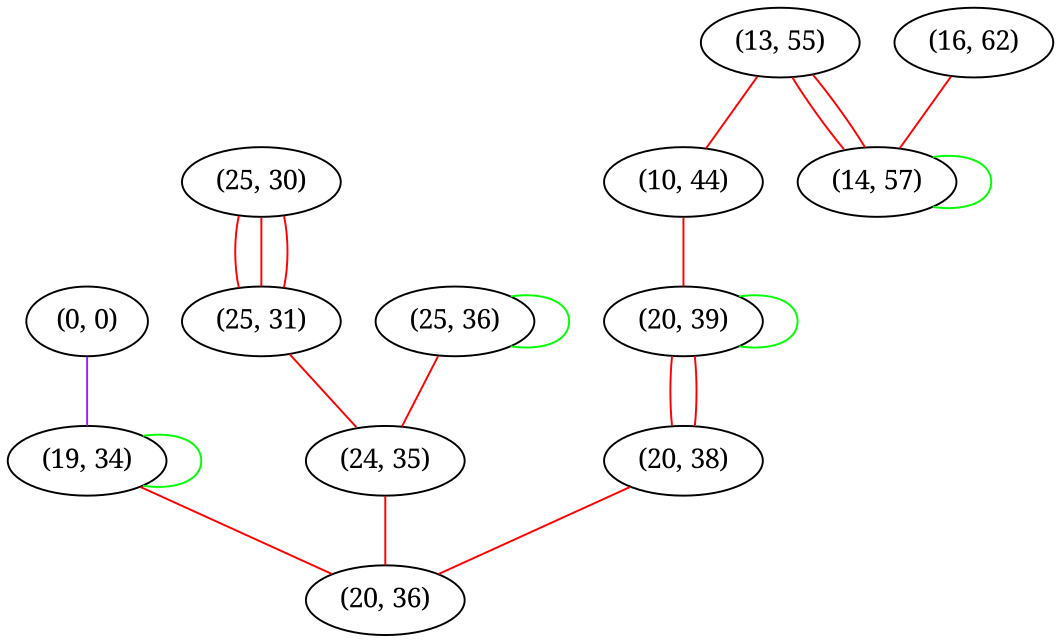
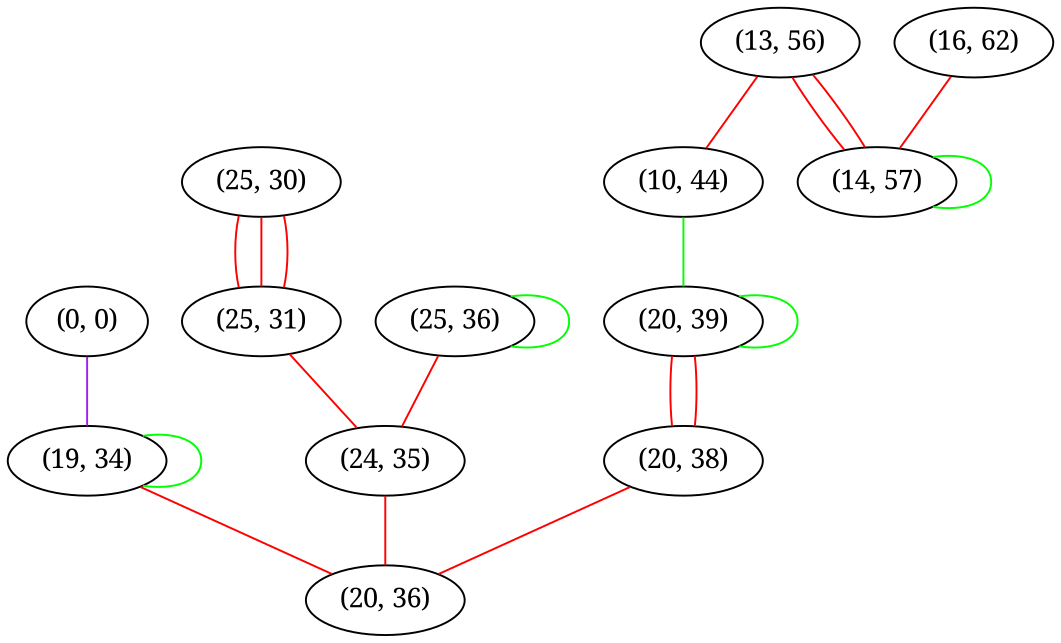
(780, 43) -> (780, 43)
(683, 252) -> (683, 252)
